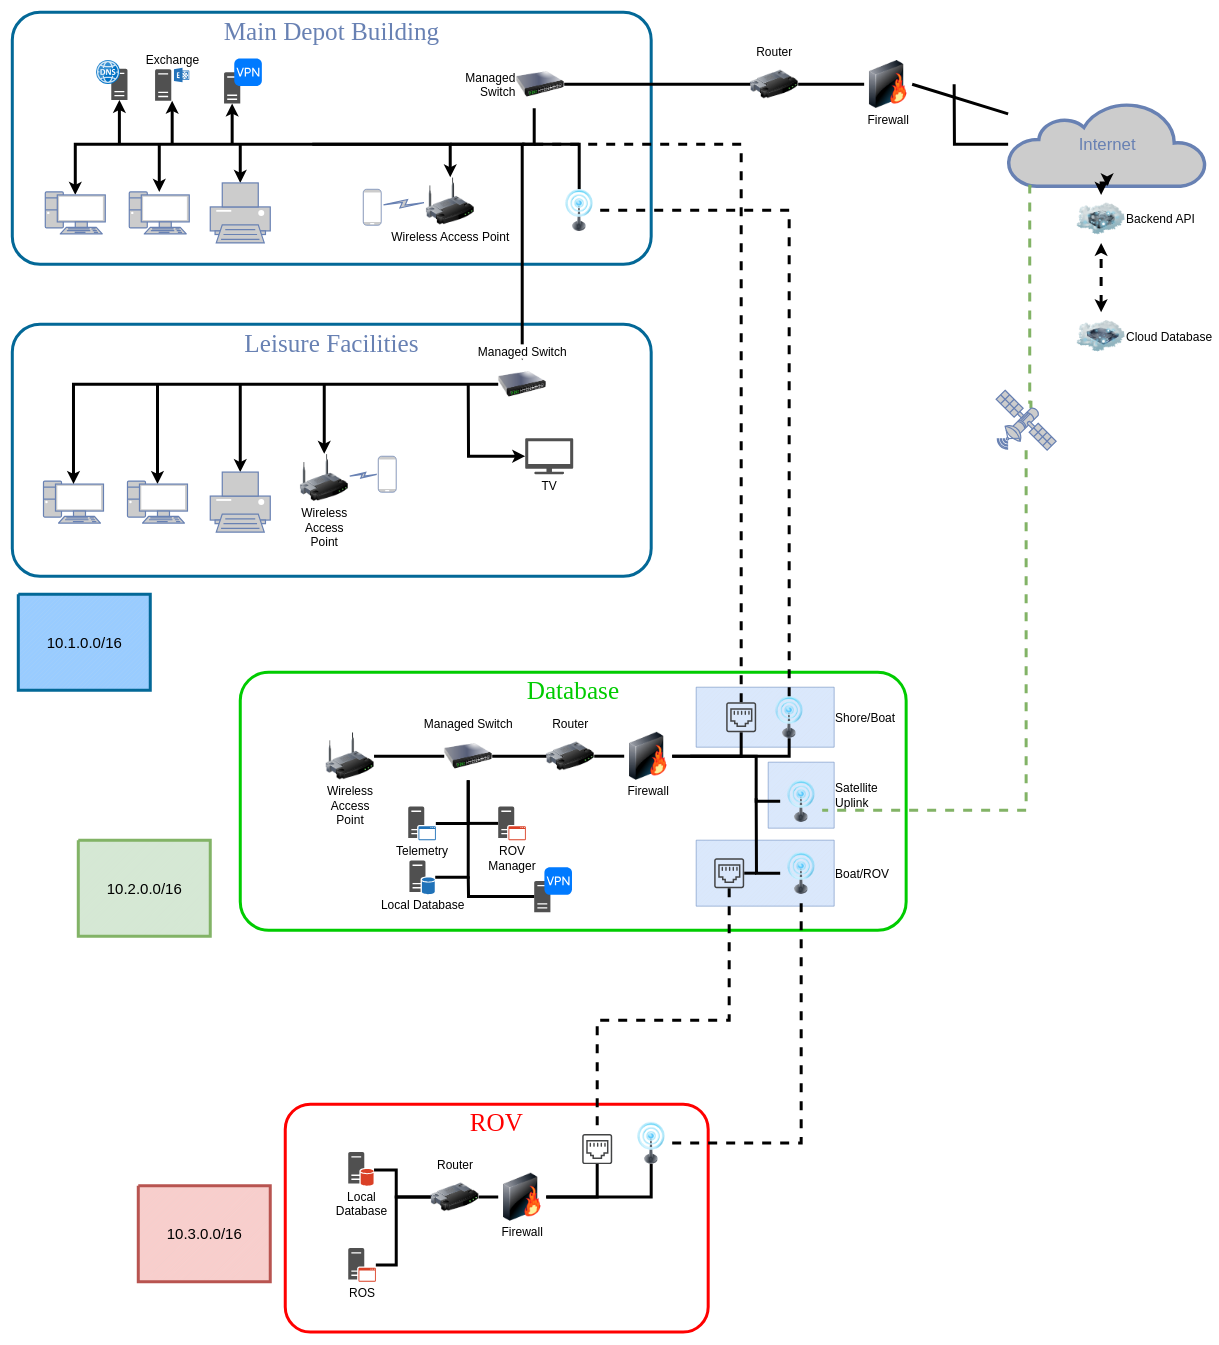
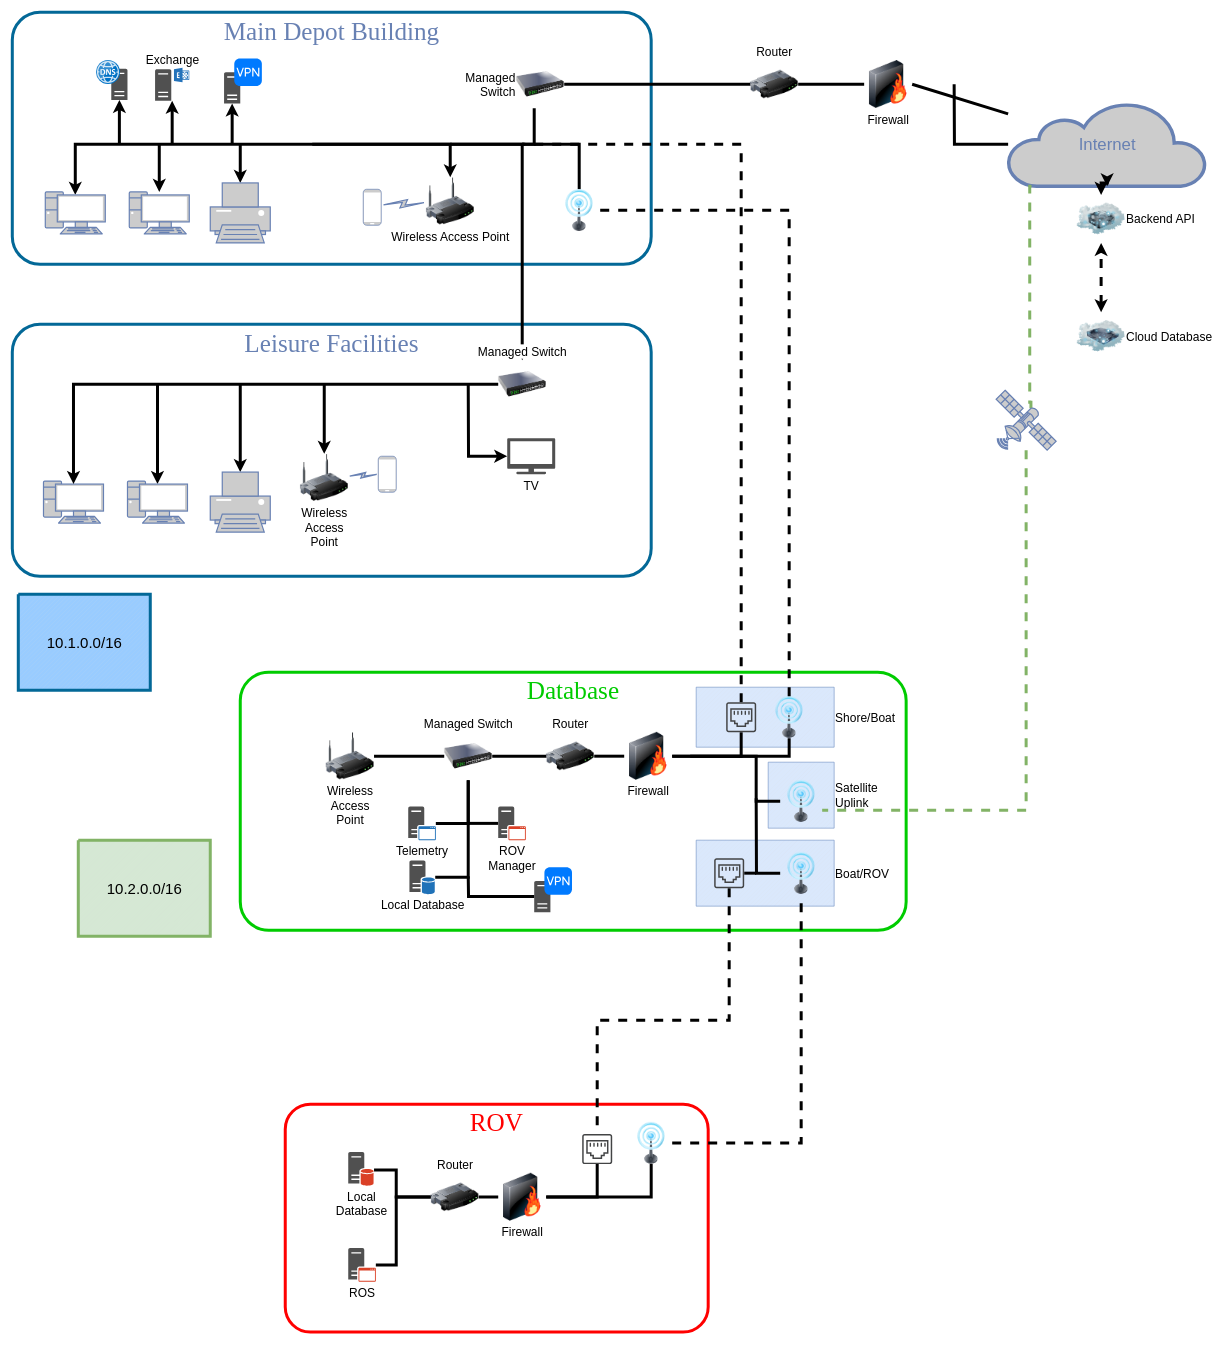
(549, 456) -> (531, 456)
(204, 1234) -> none
